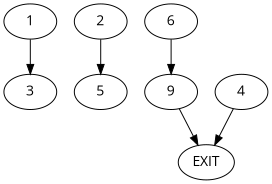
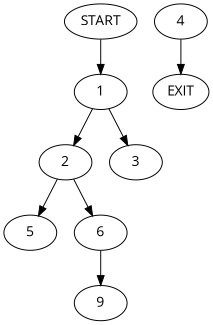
none -> (101, 22)
none -> (85, 123)
(186, 123) -> none
none -> (81, 193)
